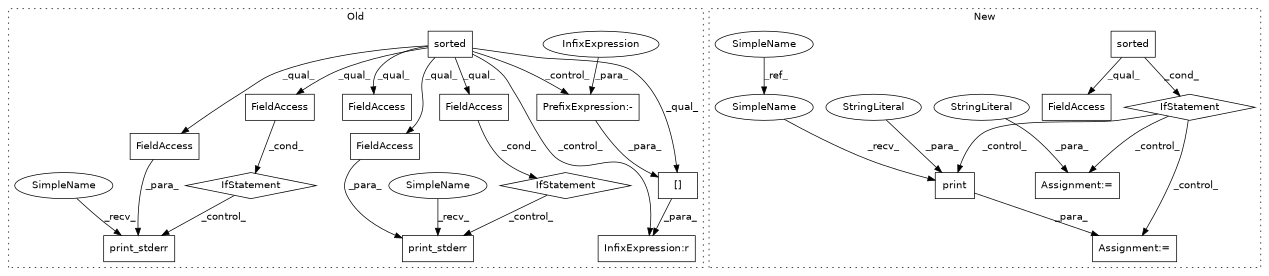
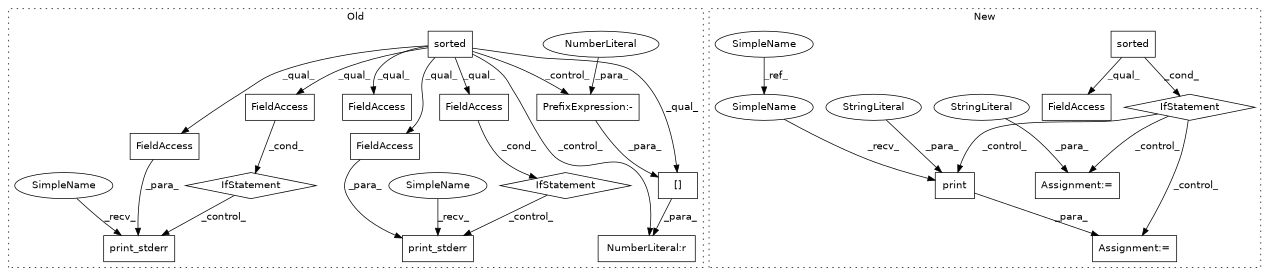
(601, 44) -> (601, 44)
(647, 249) -> (647, 249)
